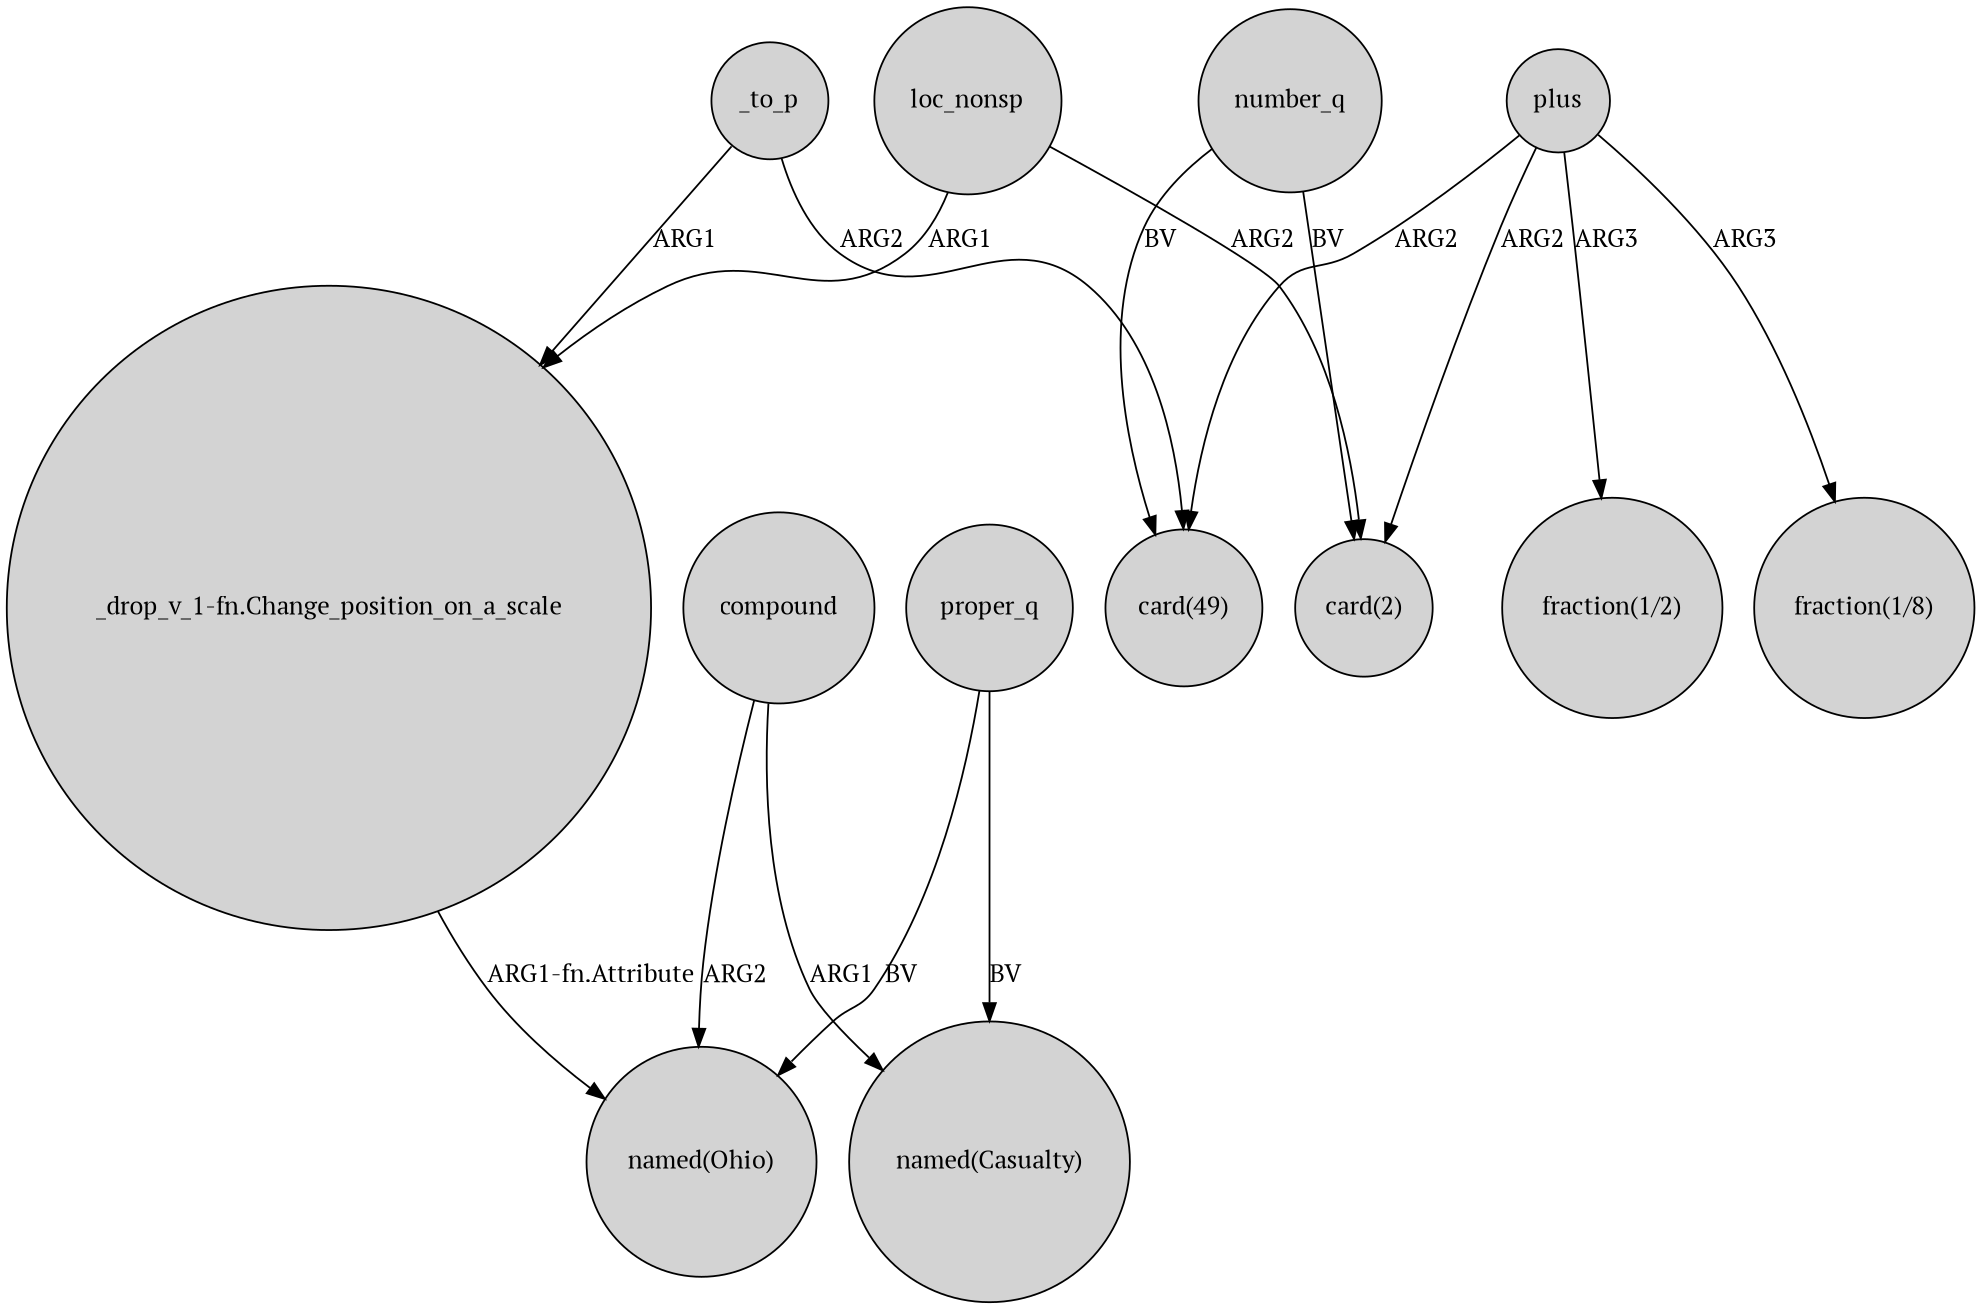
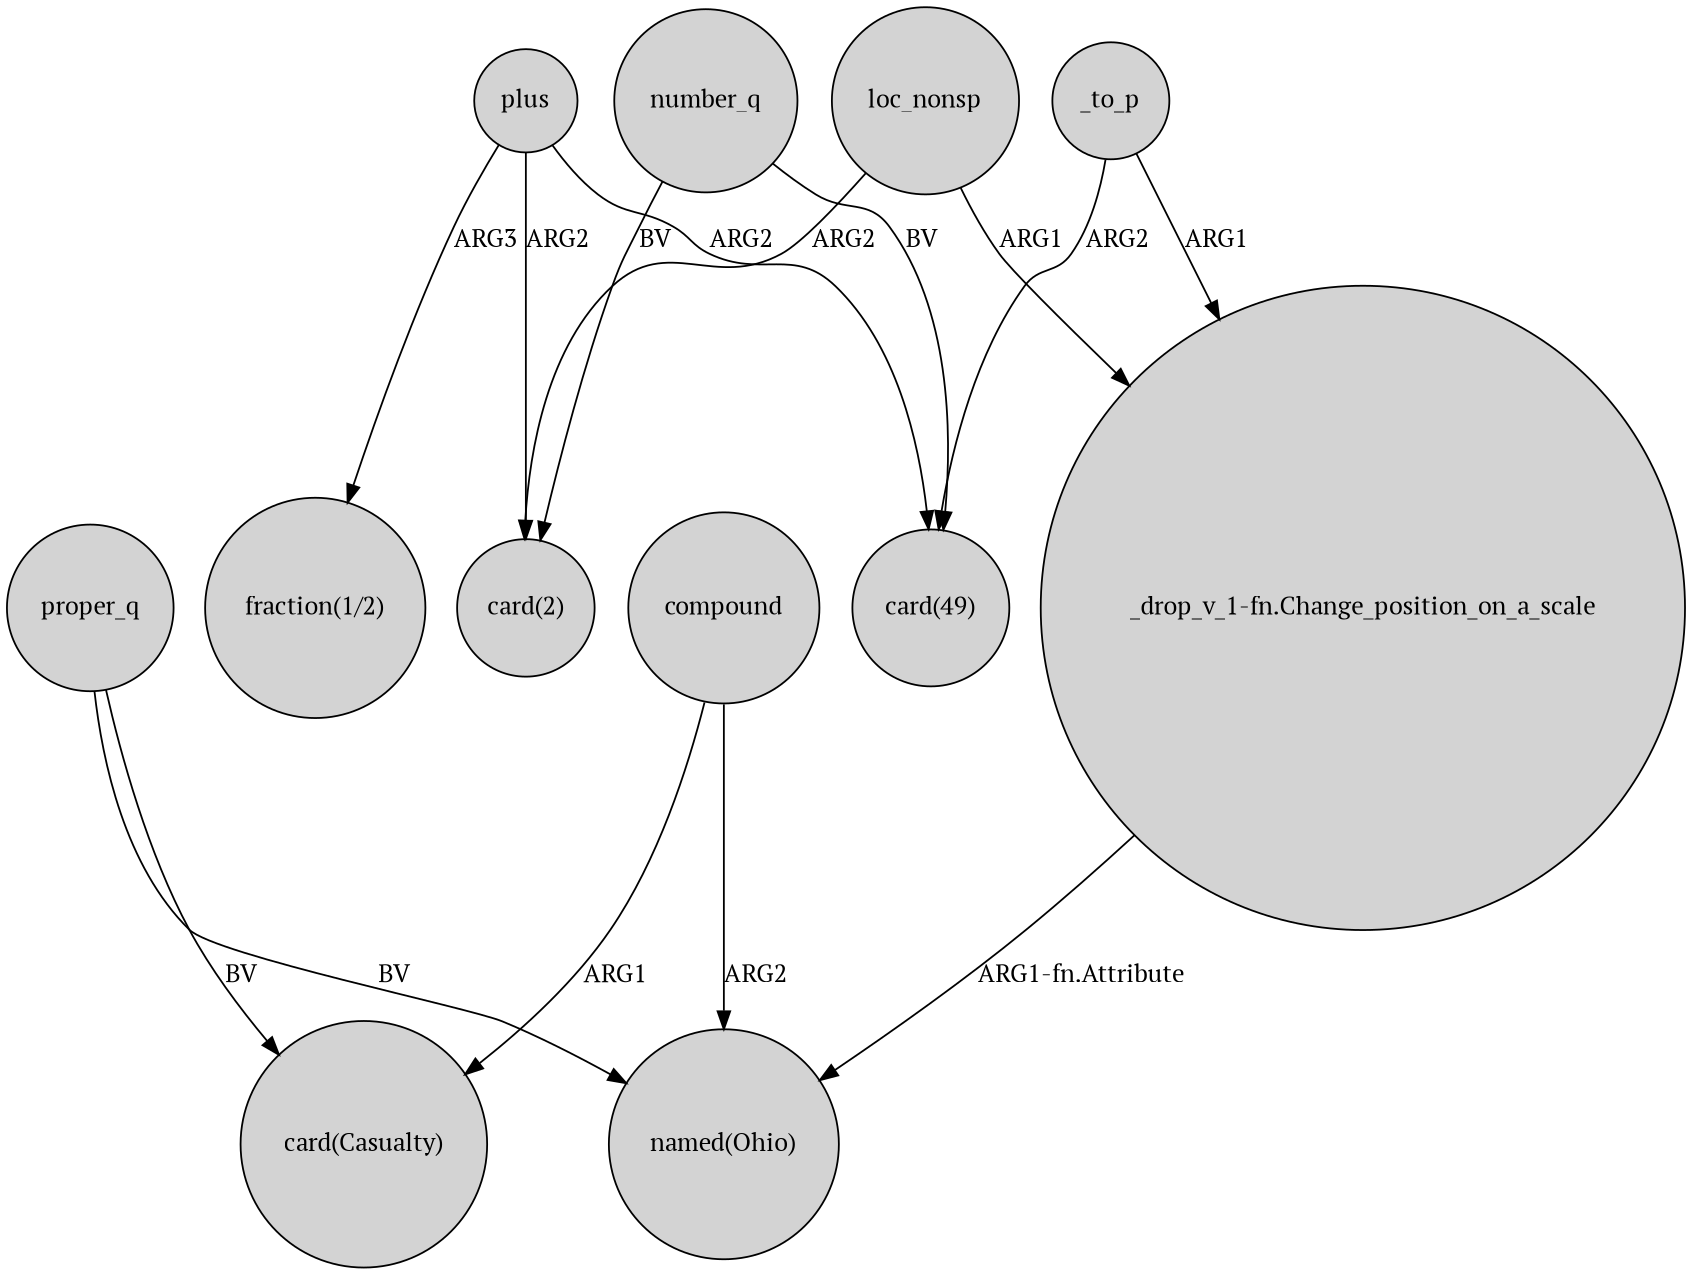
(1864, 608) -> none
(990, 1162) -> (364, 1144)
